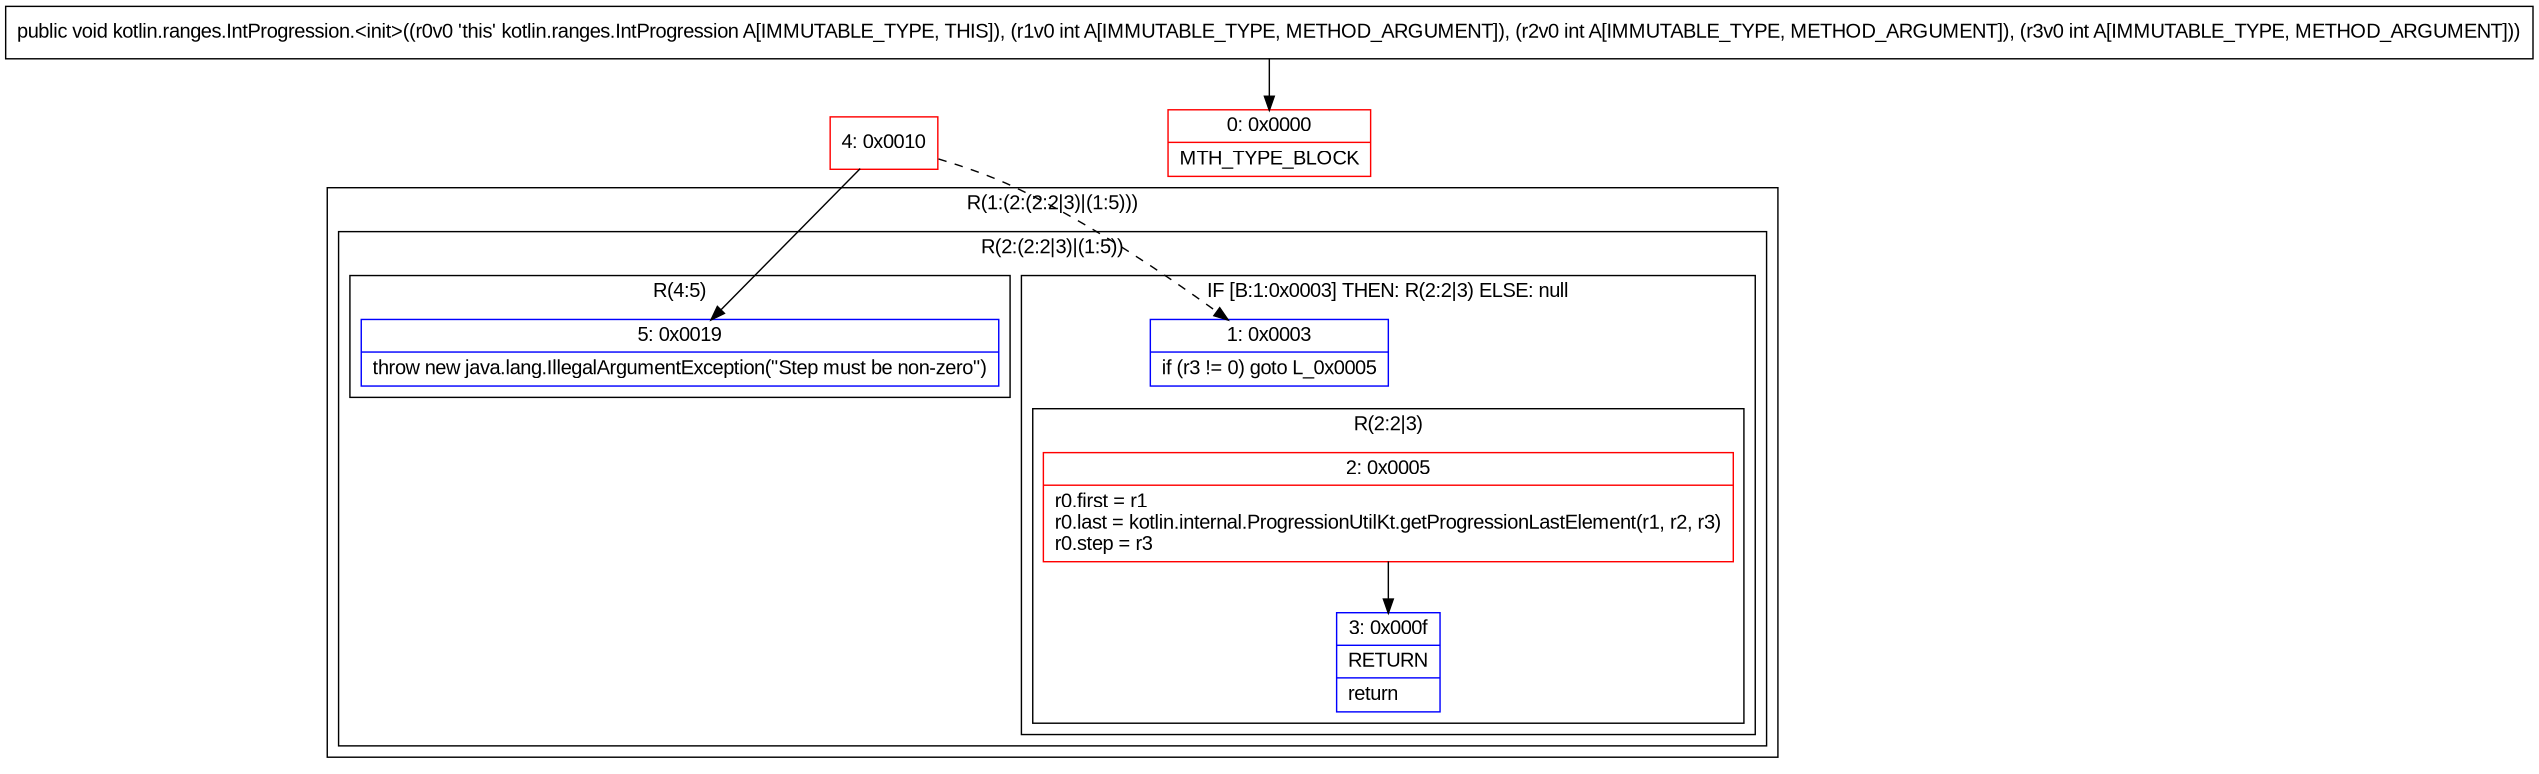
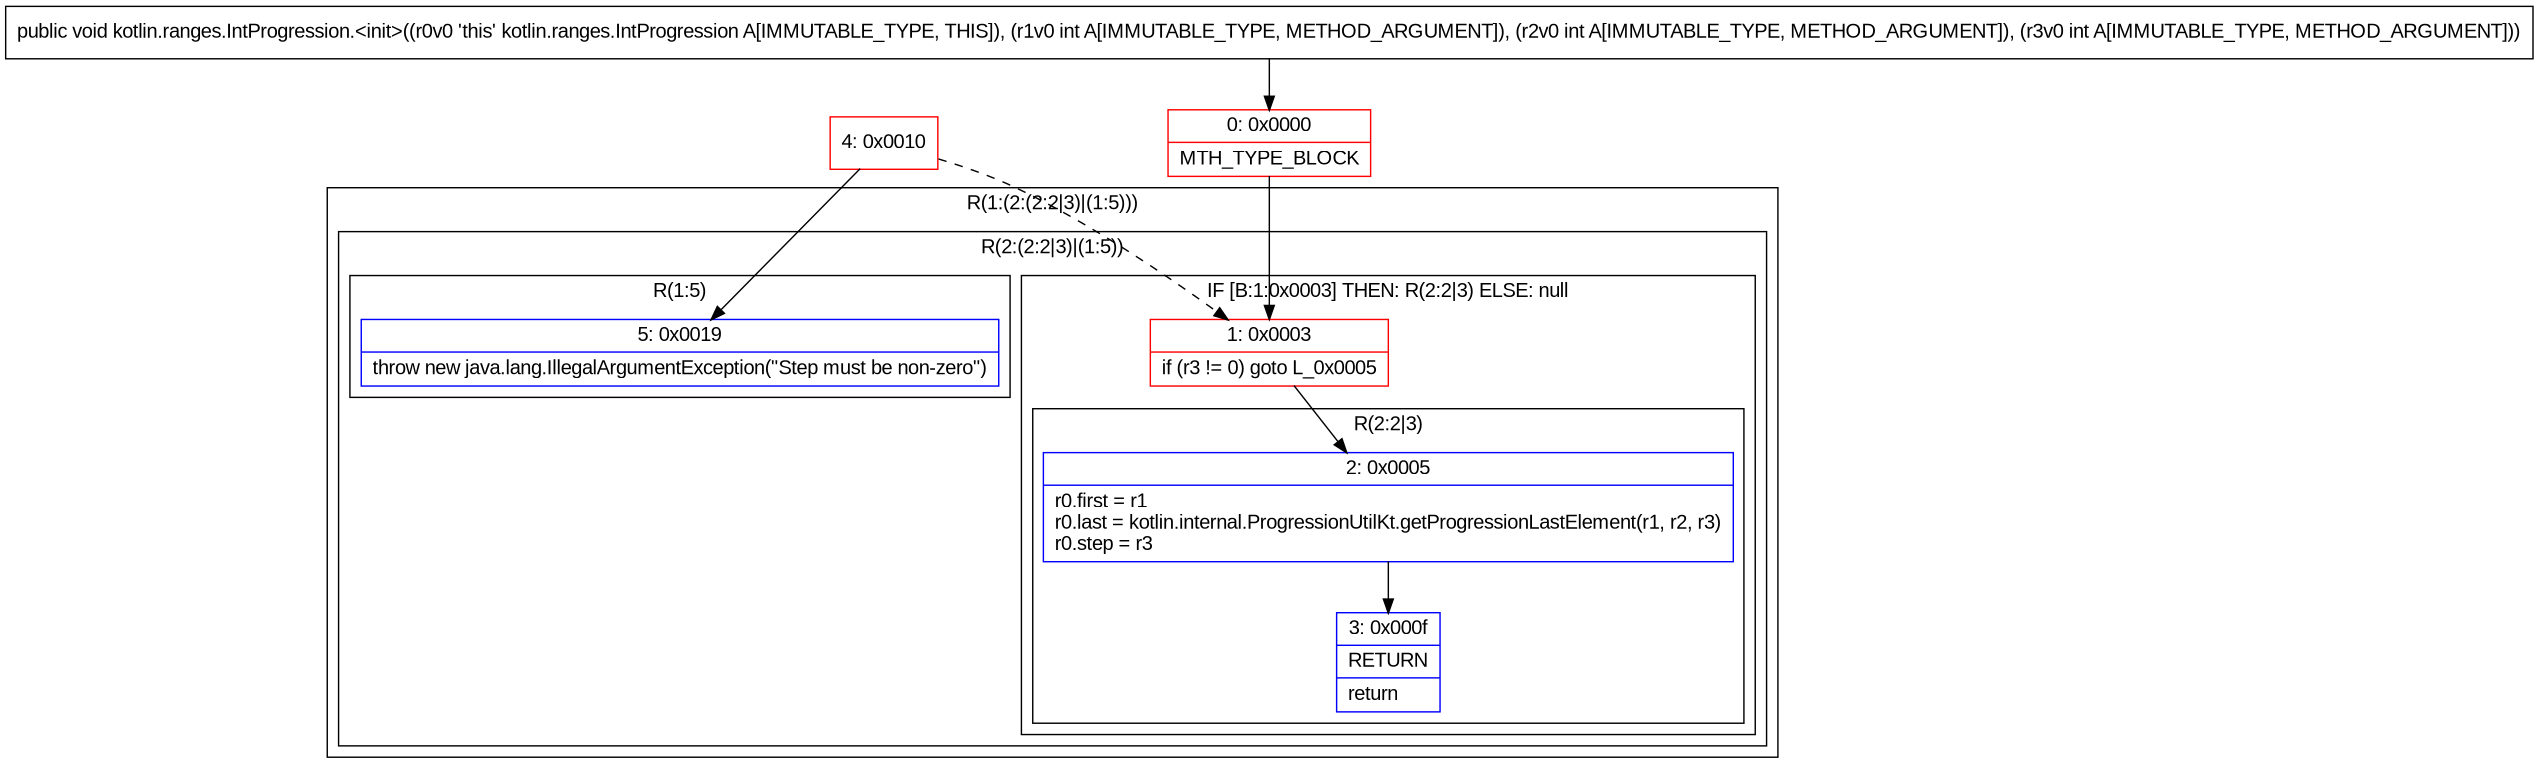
none -> (1269, 241)
(680, 292) -> (680, 292)
(1269, 353) -> (1269, 353)
none -> (1319, 418)
(1388, 507) -> (1388, 507)
